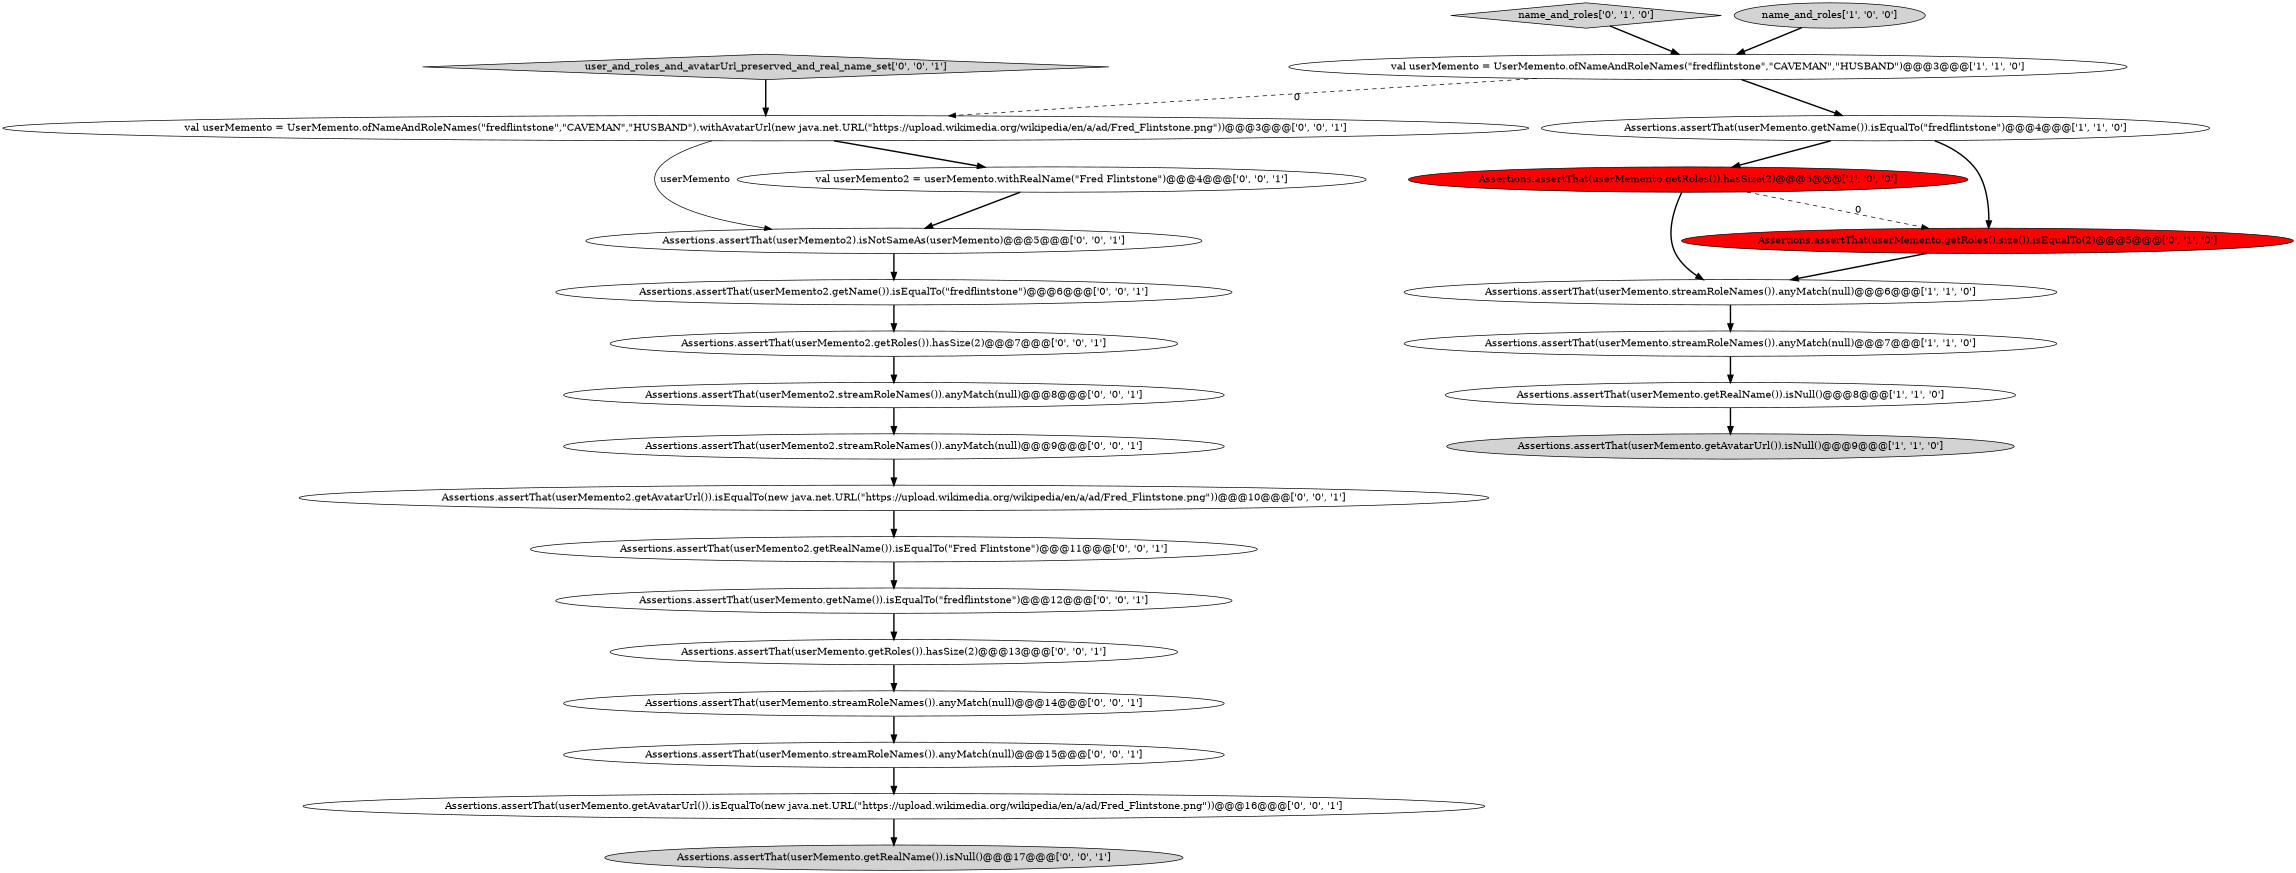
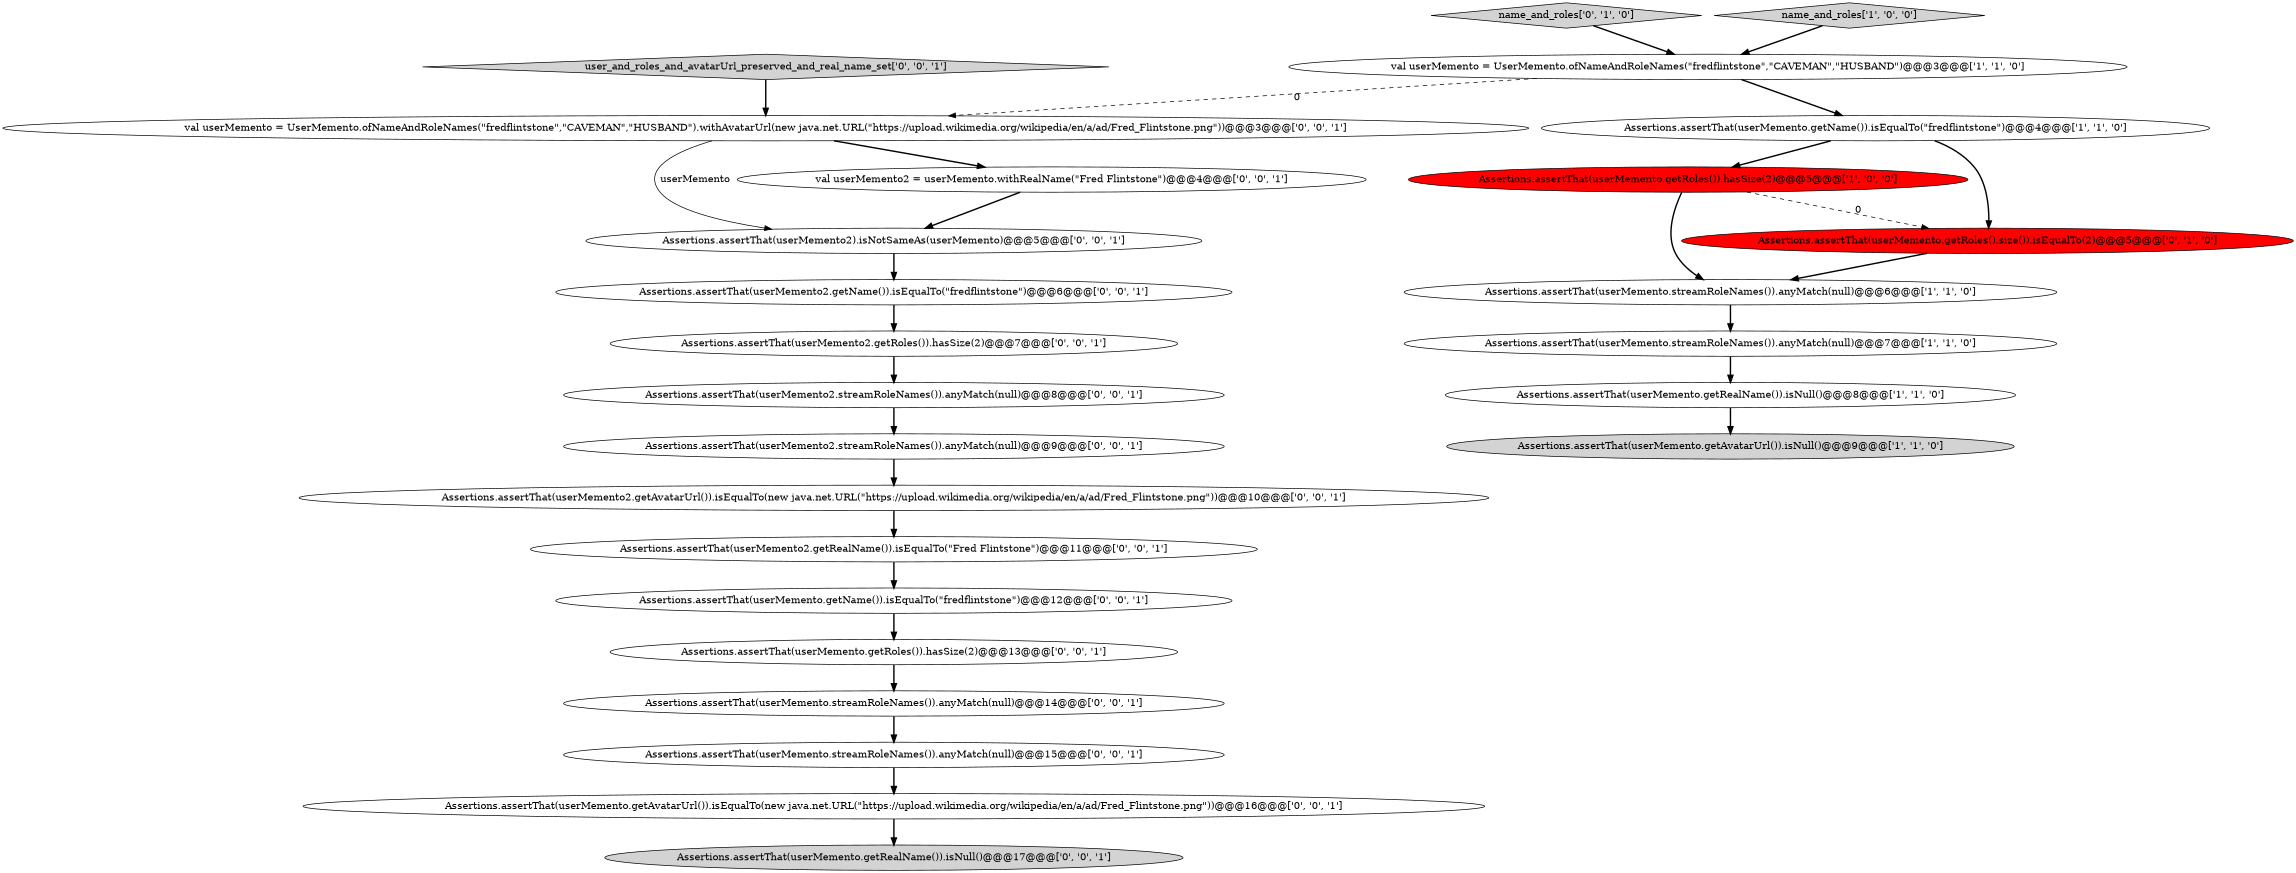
(1830, 15) -> (1849, 15)
